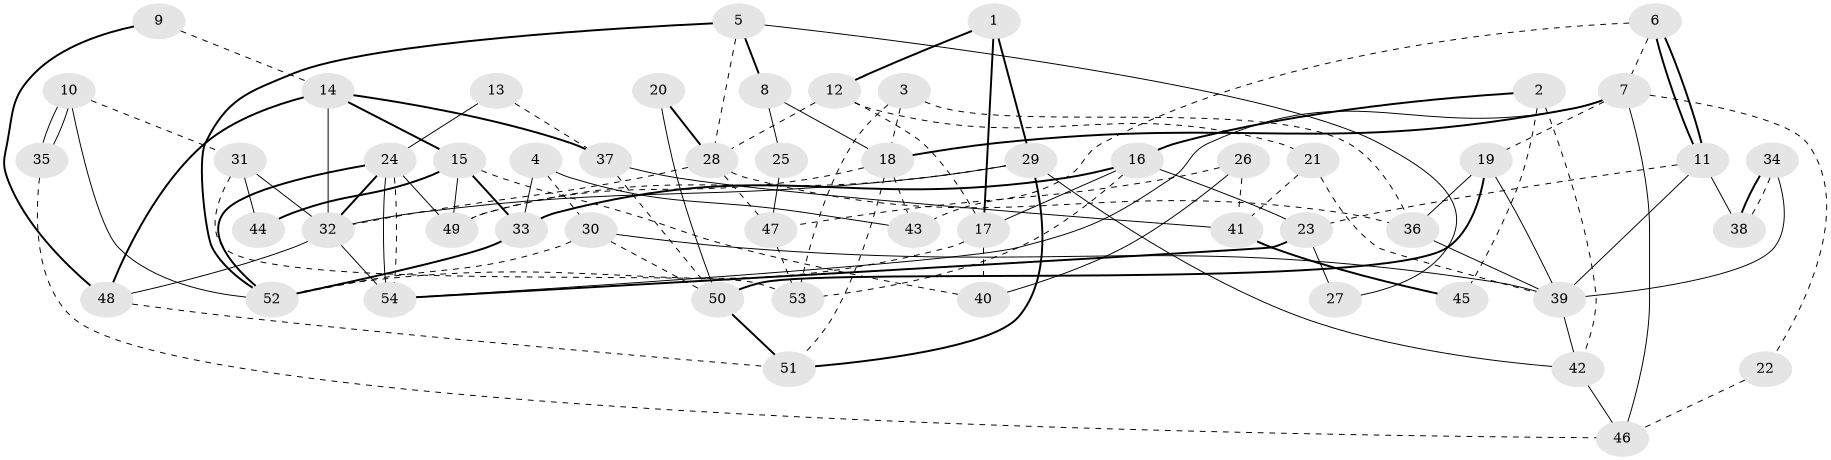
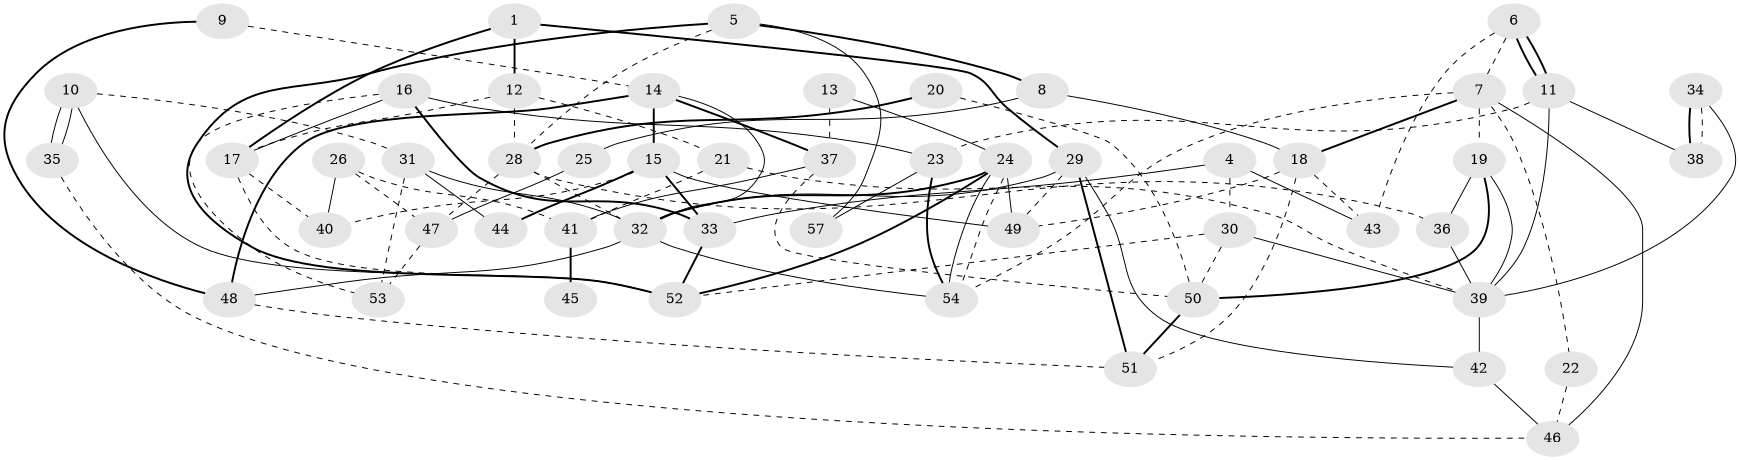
(904, 91) -> none
(1539, 91) -> none
(687, 210) -> (1112, 145)
(1056, 237) -> (1194, 144)
(1335, 300) -> (816, 230)
